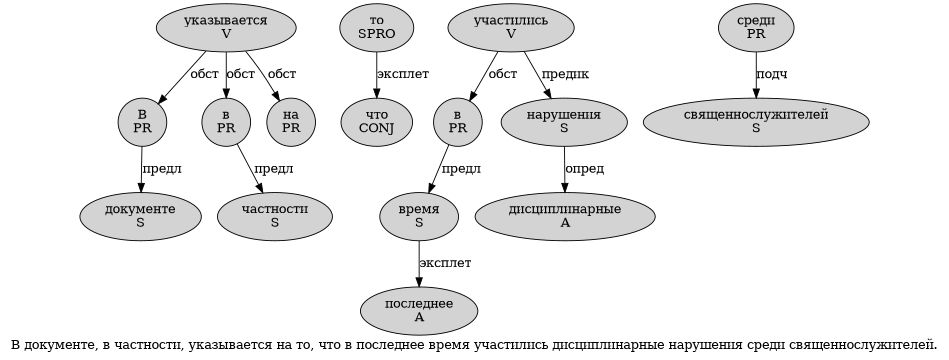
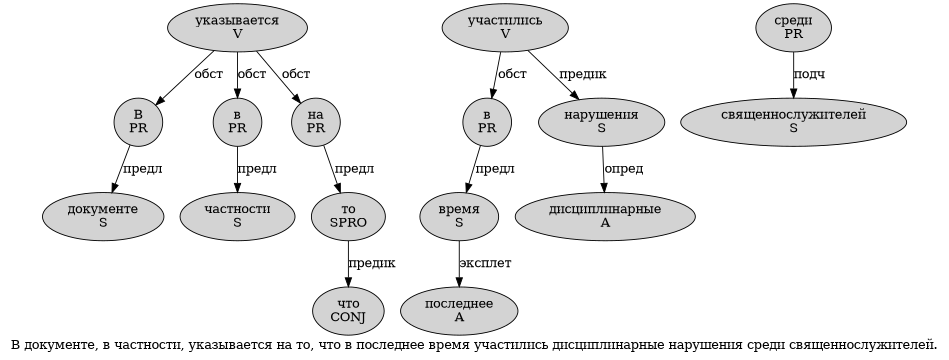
(403, 75) -> (372, 264)
none -> (331, 165)
